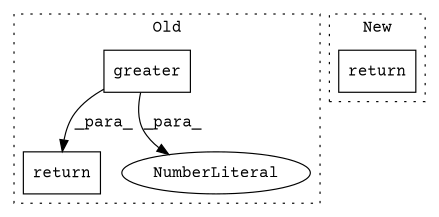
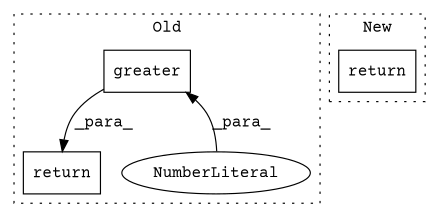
(141, 123) -> (212, 123)
